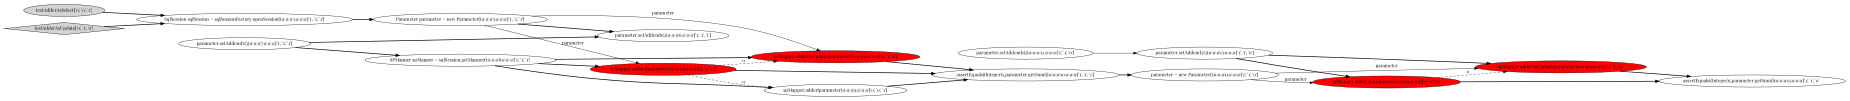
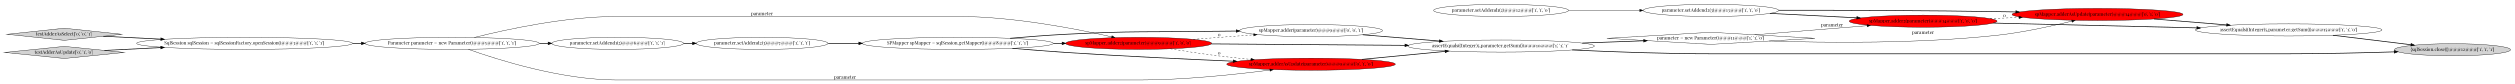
(64, 10) -> (64, 34)
(452, 40) -> (688, 43)
none -> (2452, 50)
(1205, 75) -> (1711, 38)
